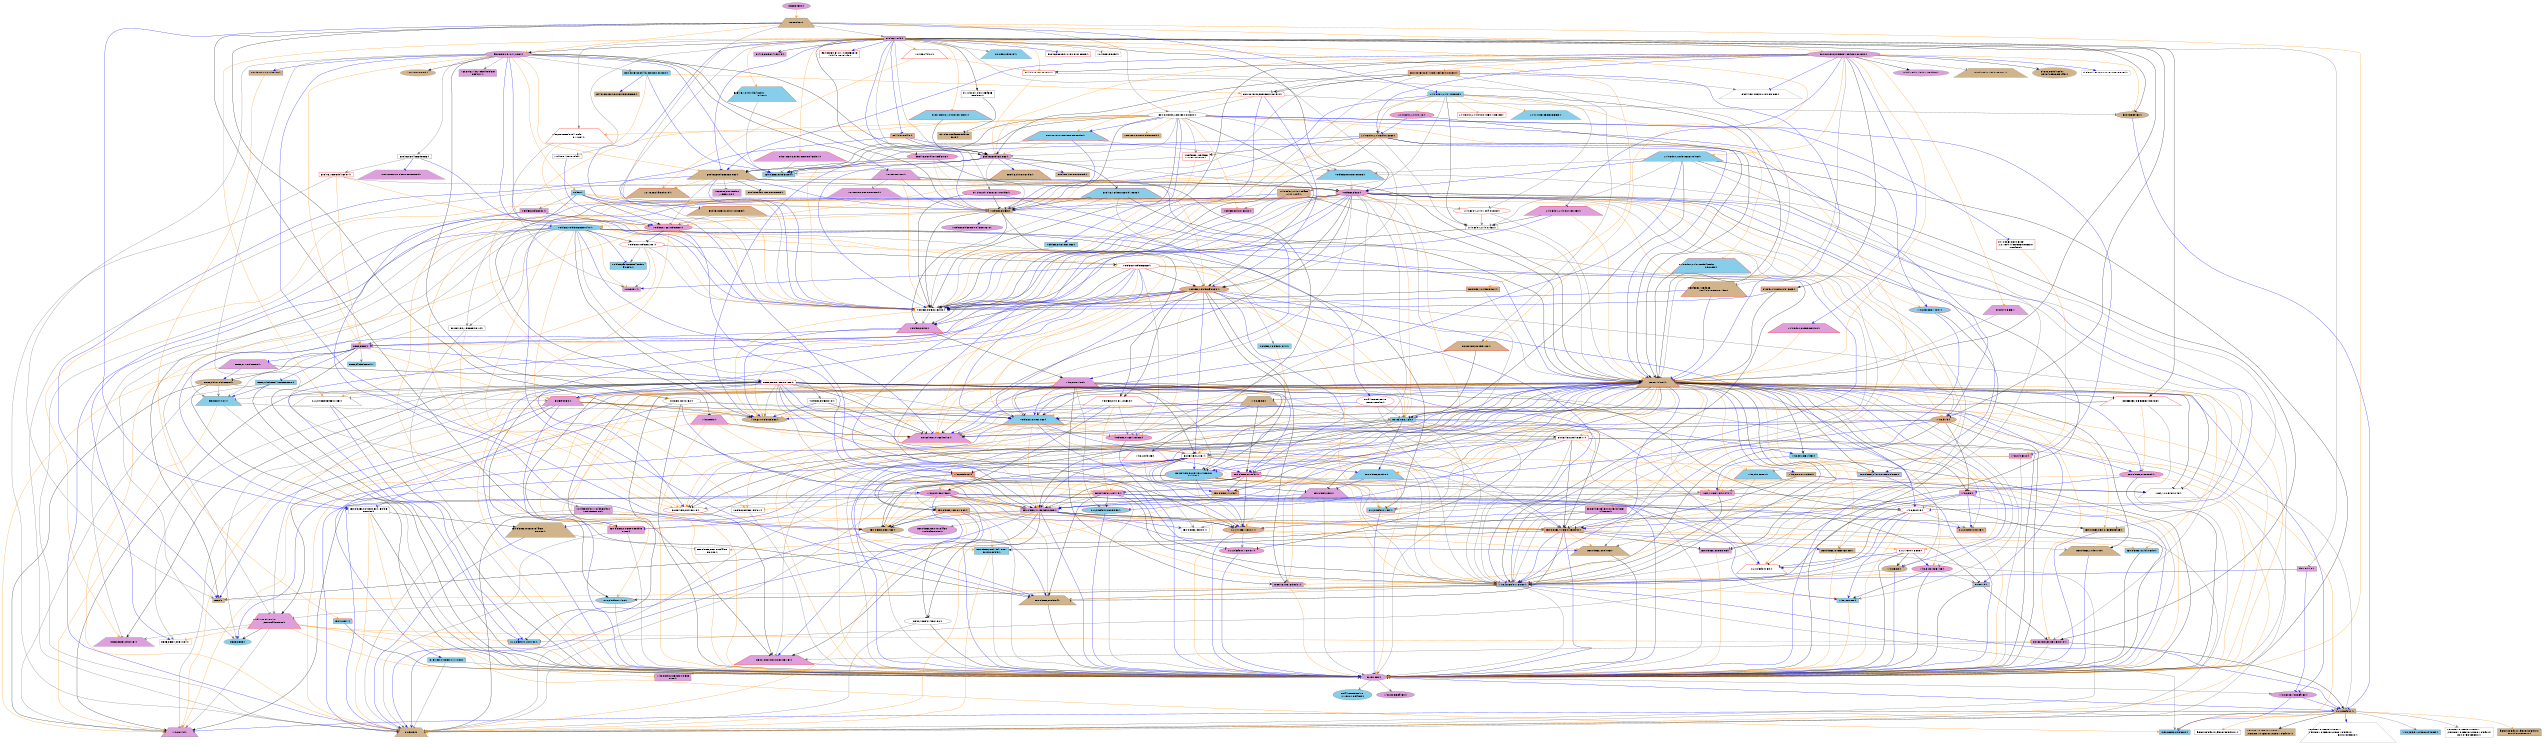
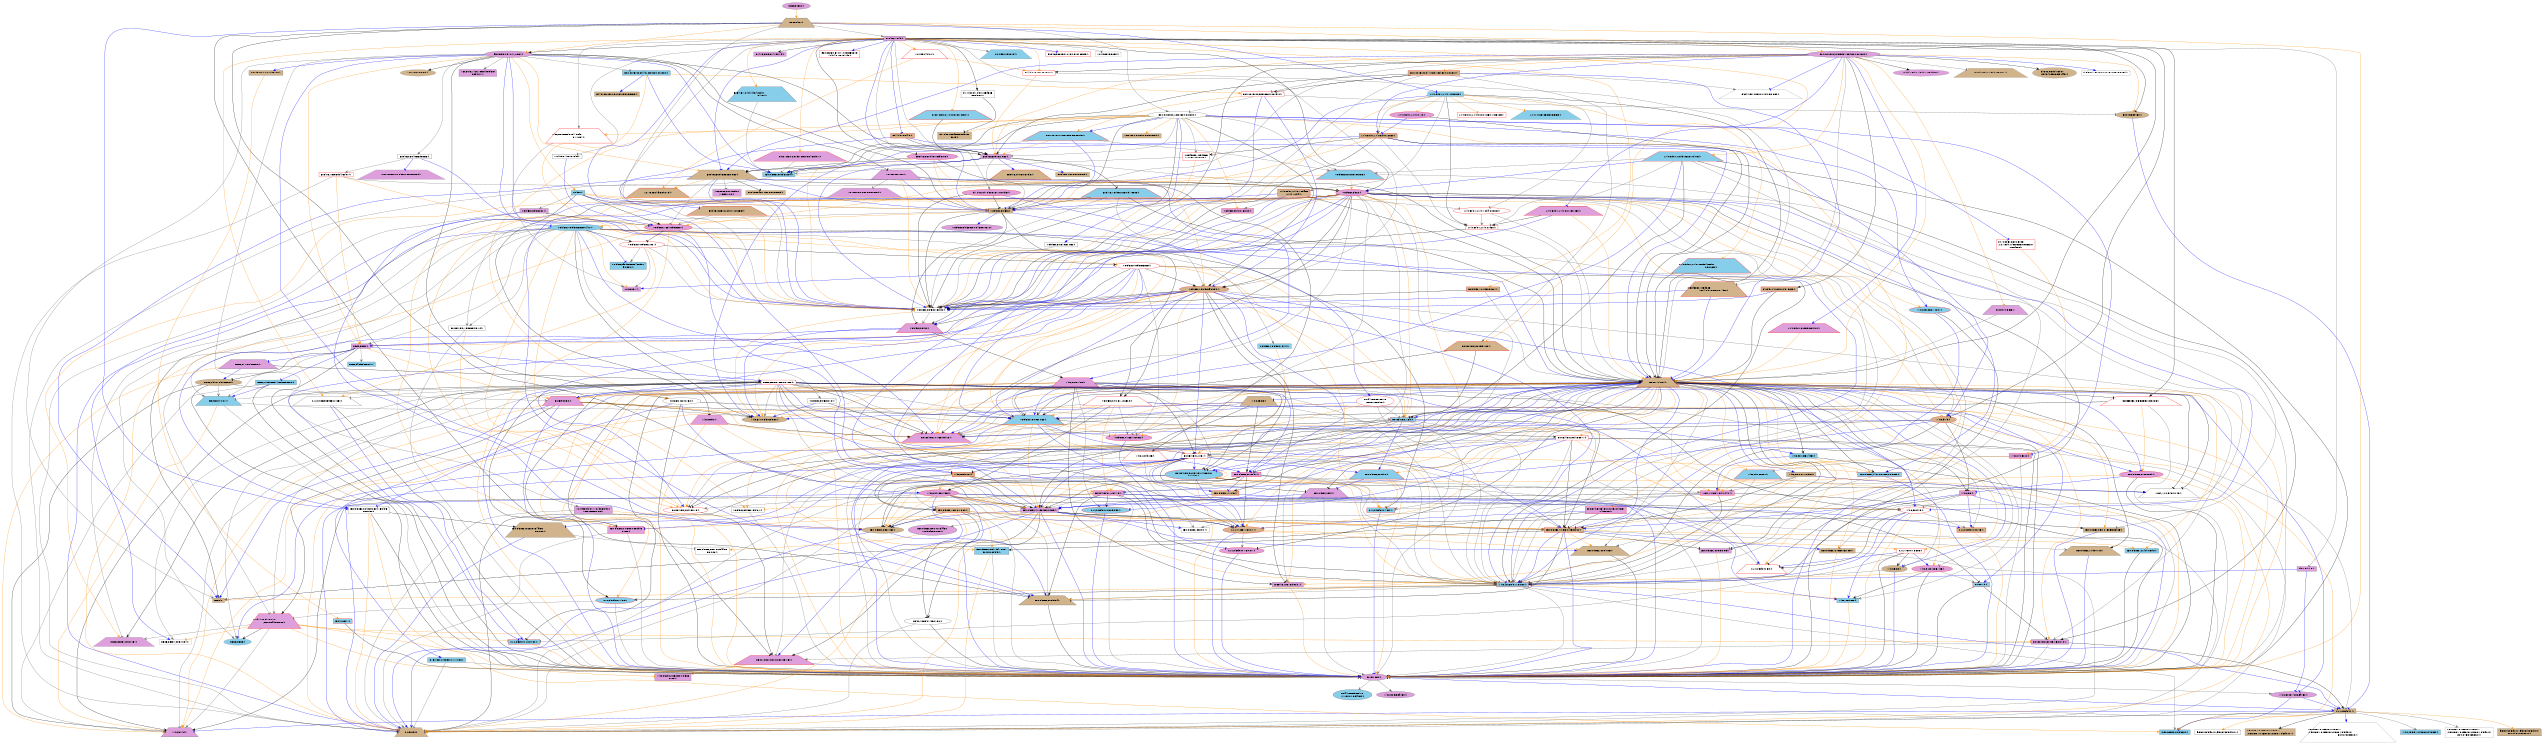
(1061, 245) -> (1061, 245)
